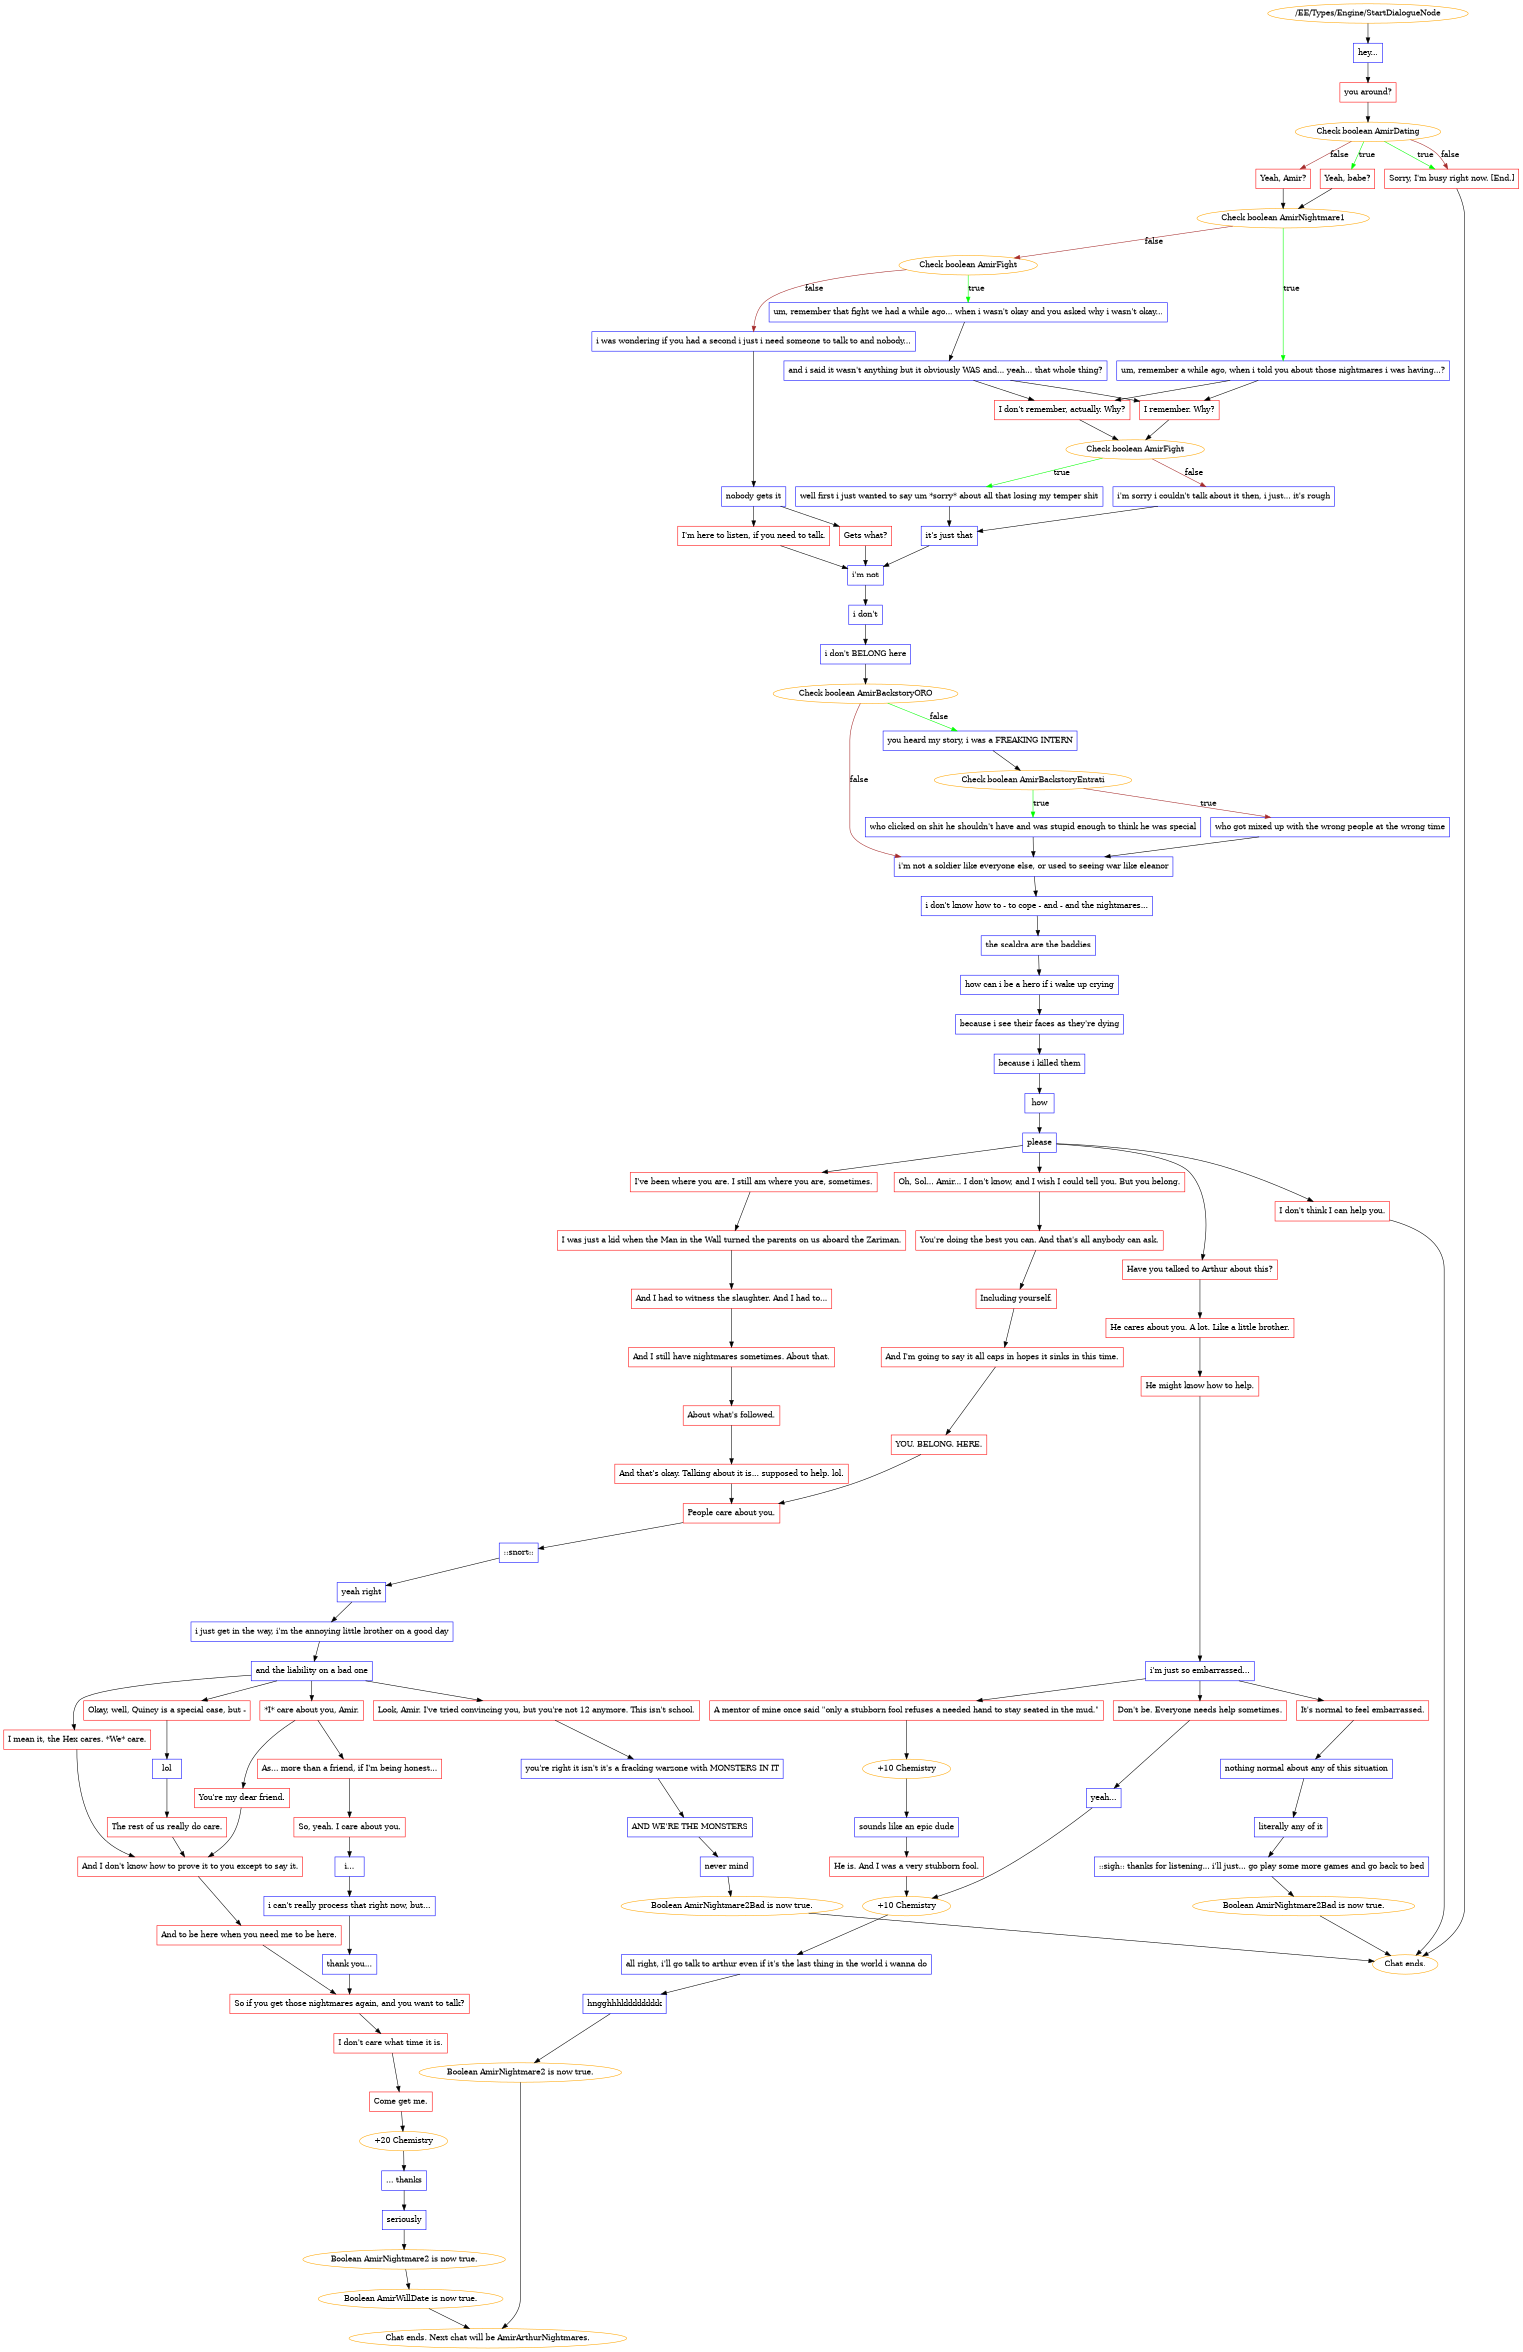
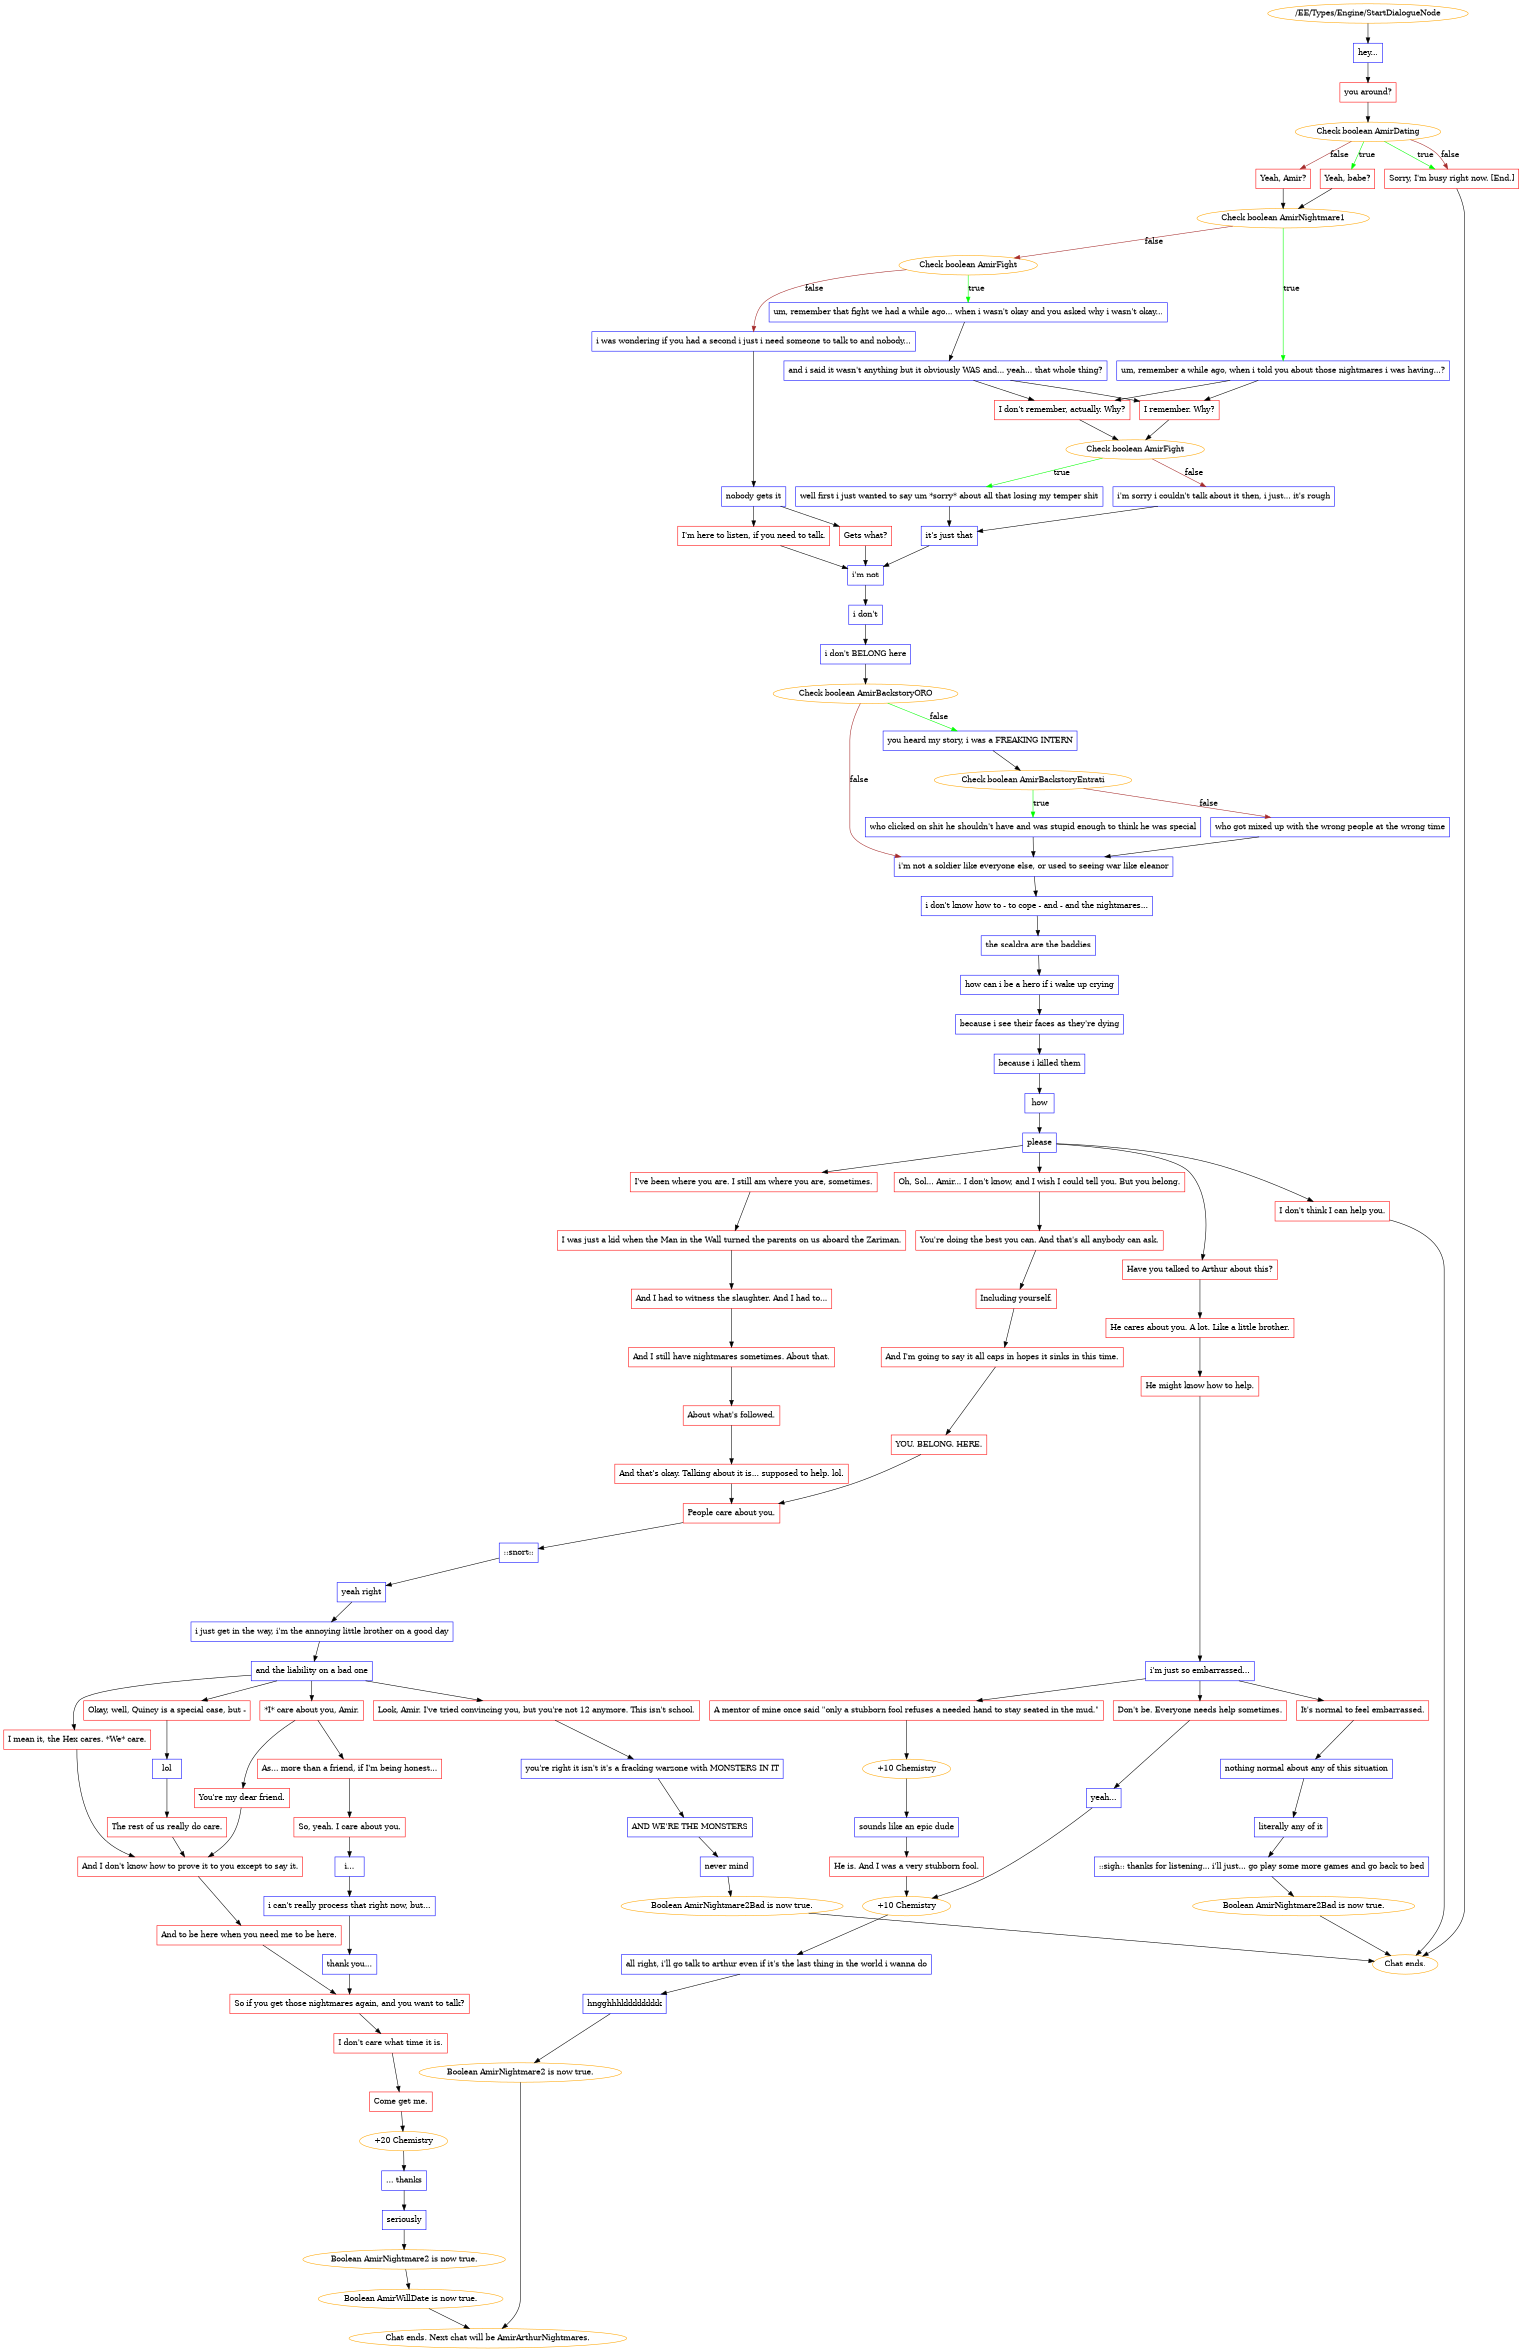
(1209, 804) -> (1209, 804)
